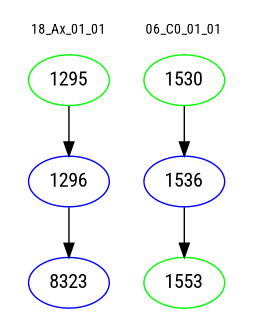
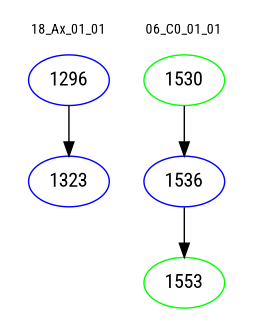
(69, 80) -> none
(69, 283) -> (69, 181)
